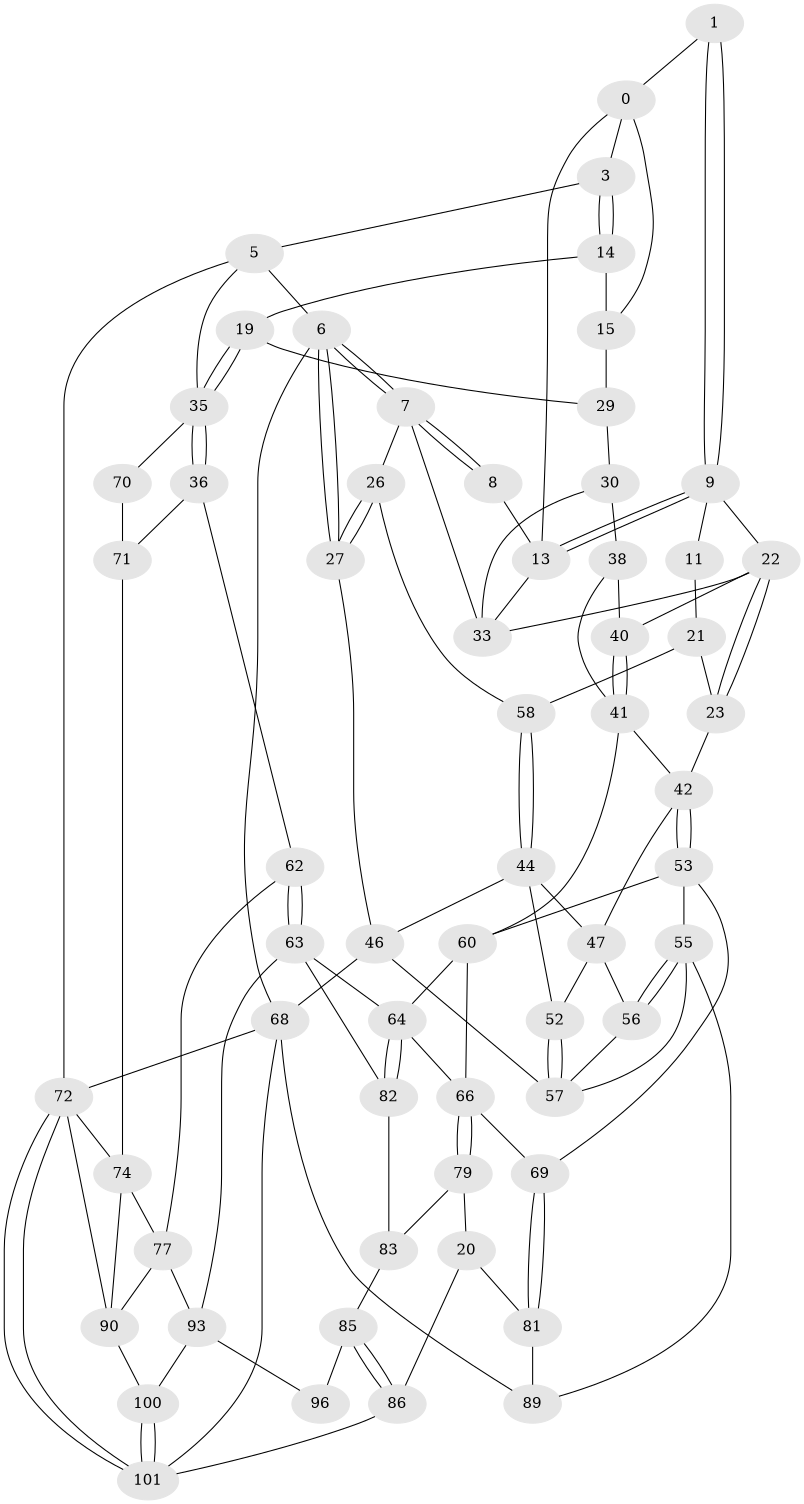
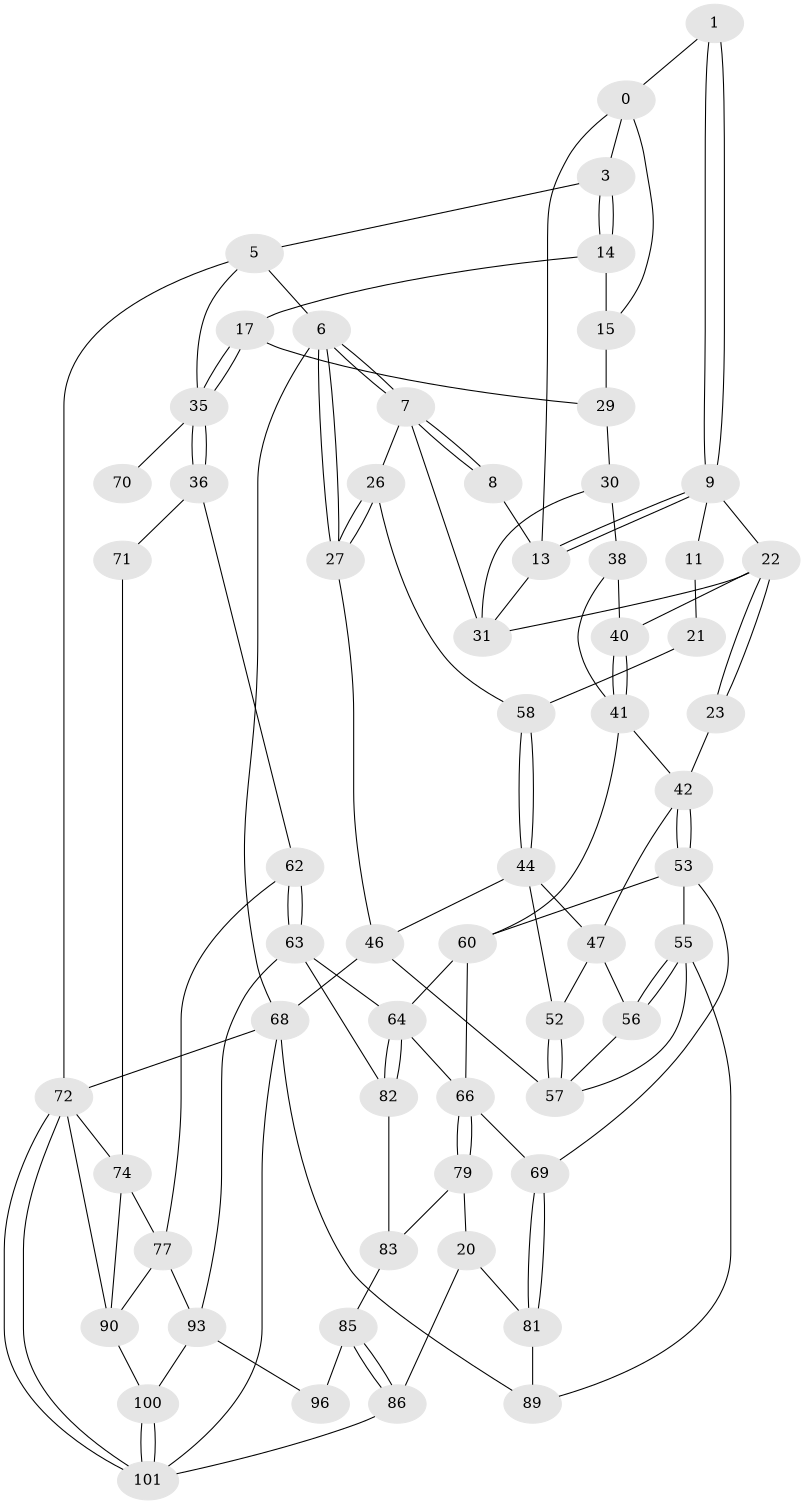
(245, 330) -> (245, 330)
(123, 522) -> none
(483, 637) -> (483, 637)
(706, 675) -> none
